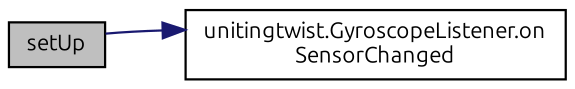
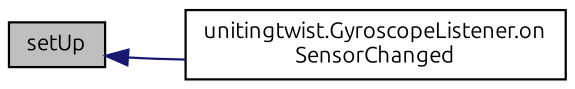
(134, 32) -> (157, 59)
